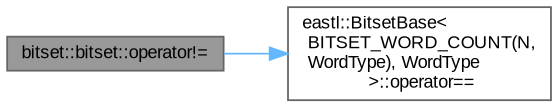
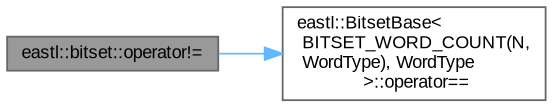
(115, 54) -> (113, 54)
